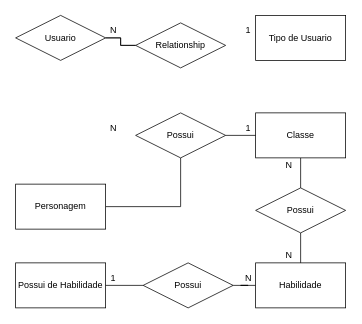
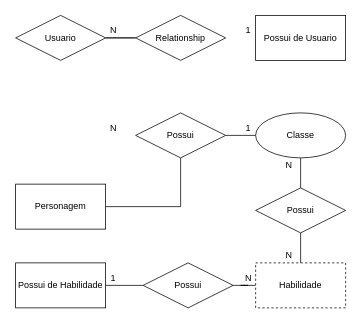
(300, 38) -> (300, 38)
(180, 45) -> (180, 38)
(300, 135) -> (300, 135)
(300, 285) -> (300, 285)
